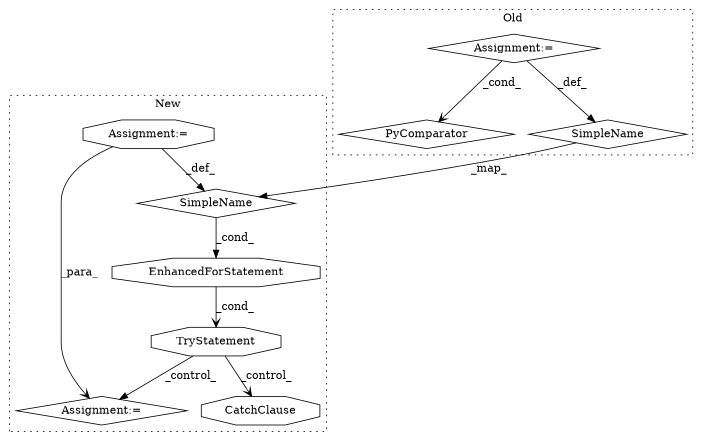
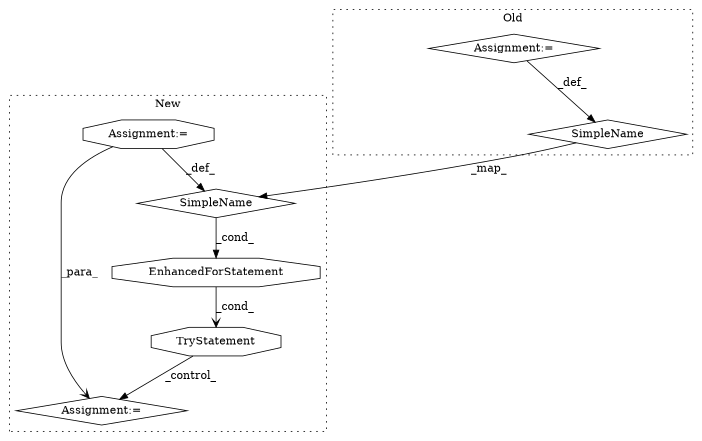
(427, 134) -> none
(261, 411) -> none
